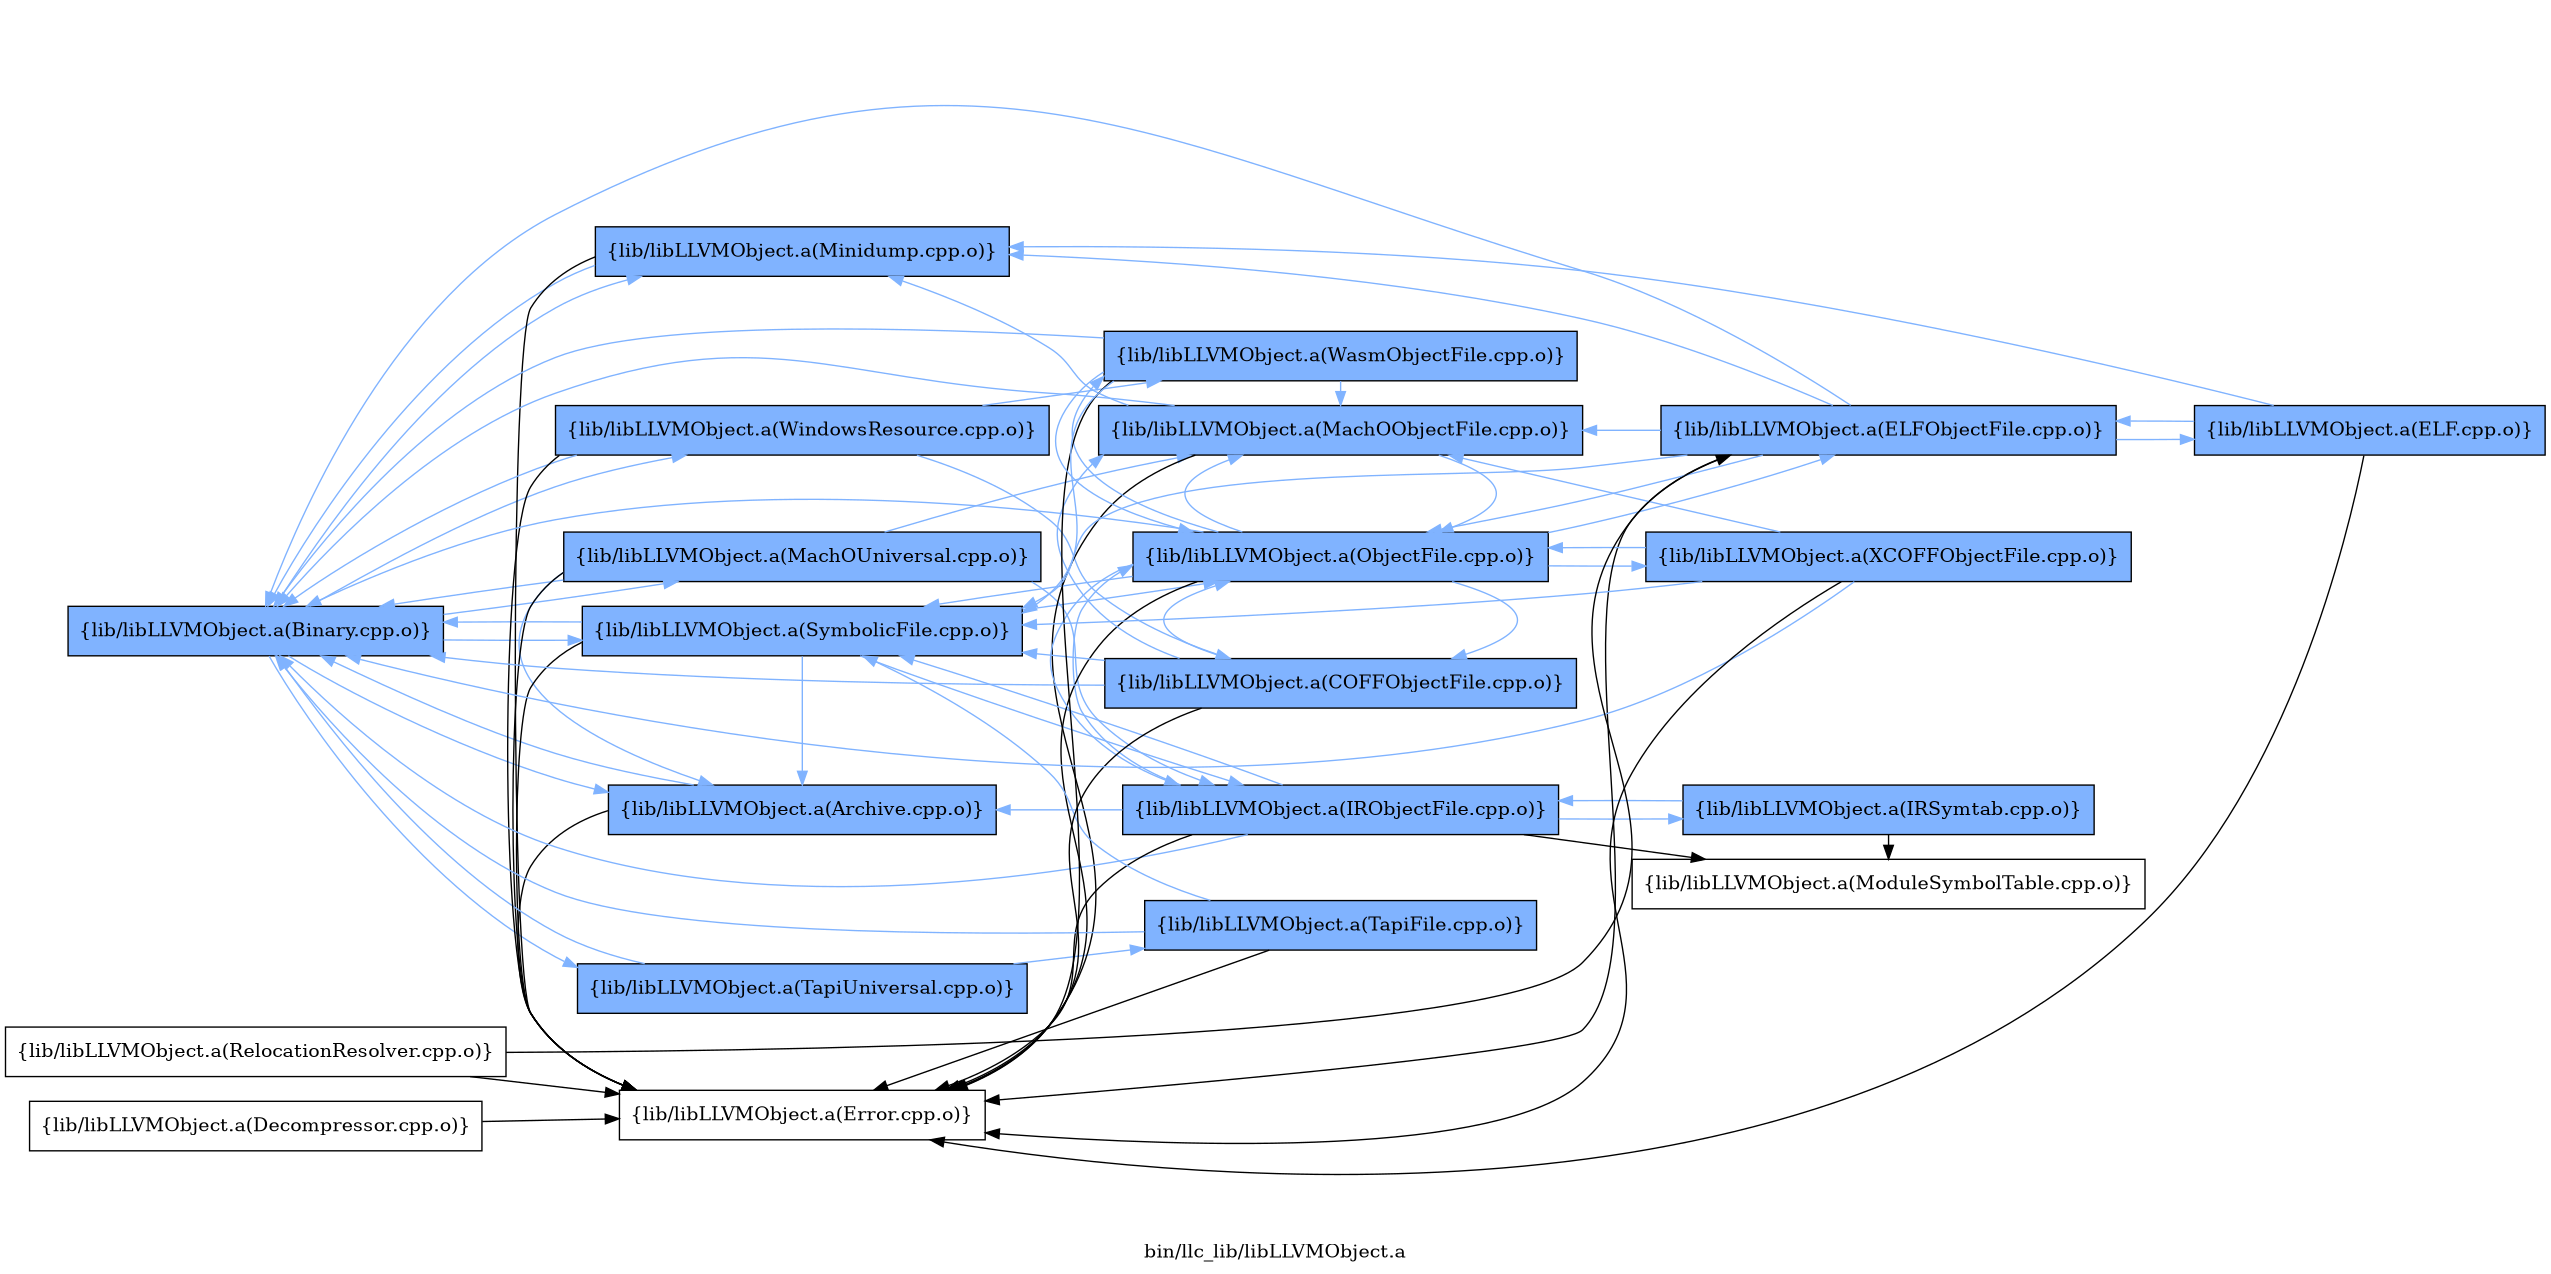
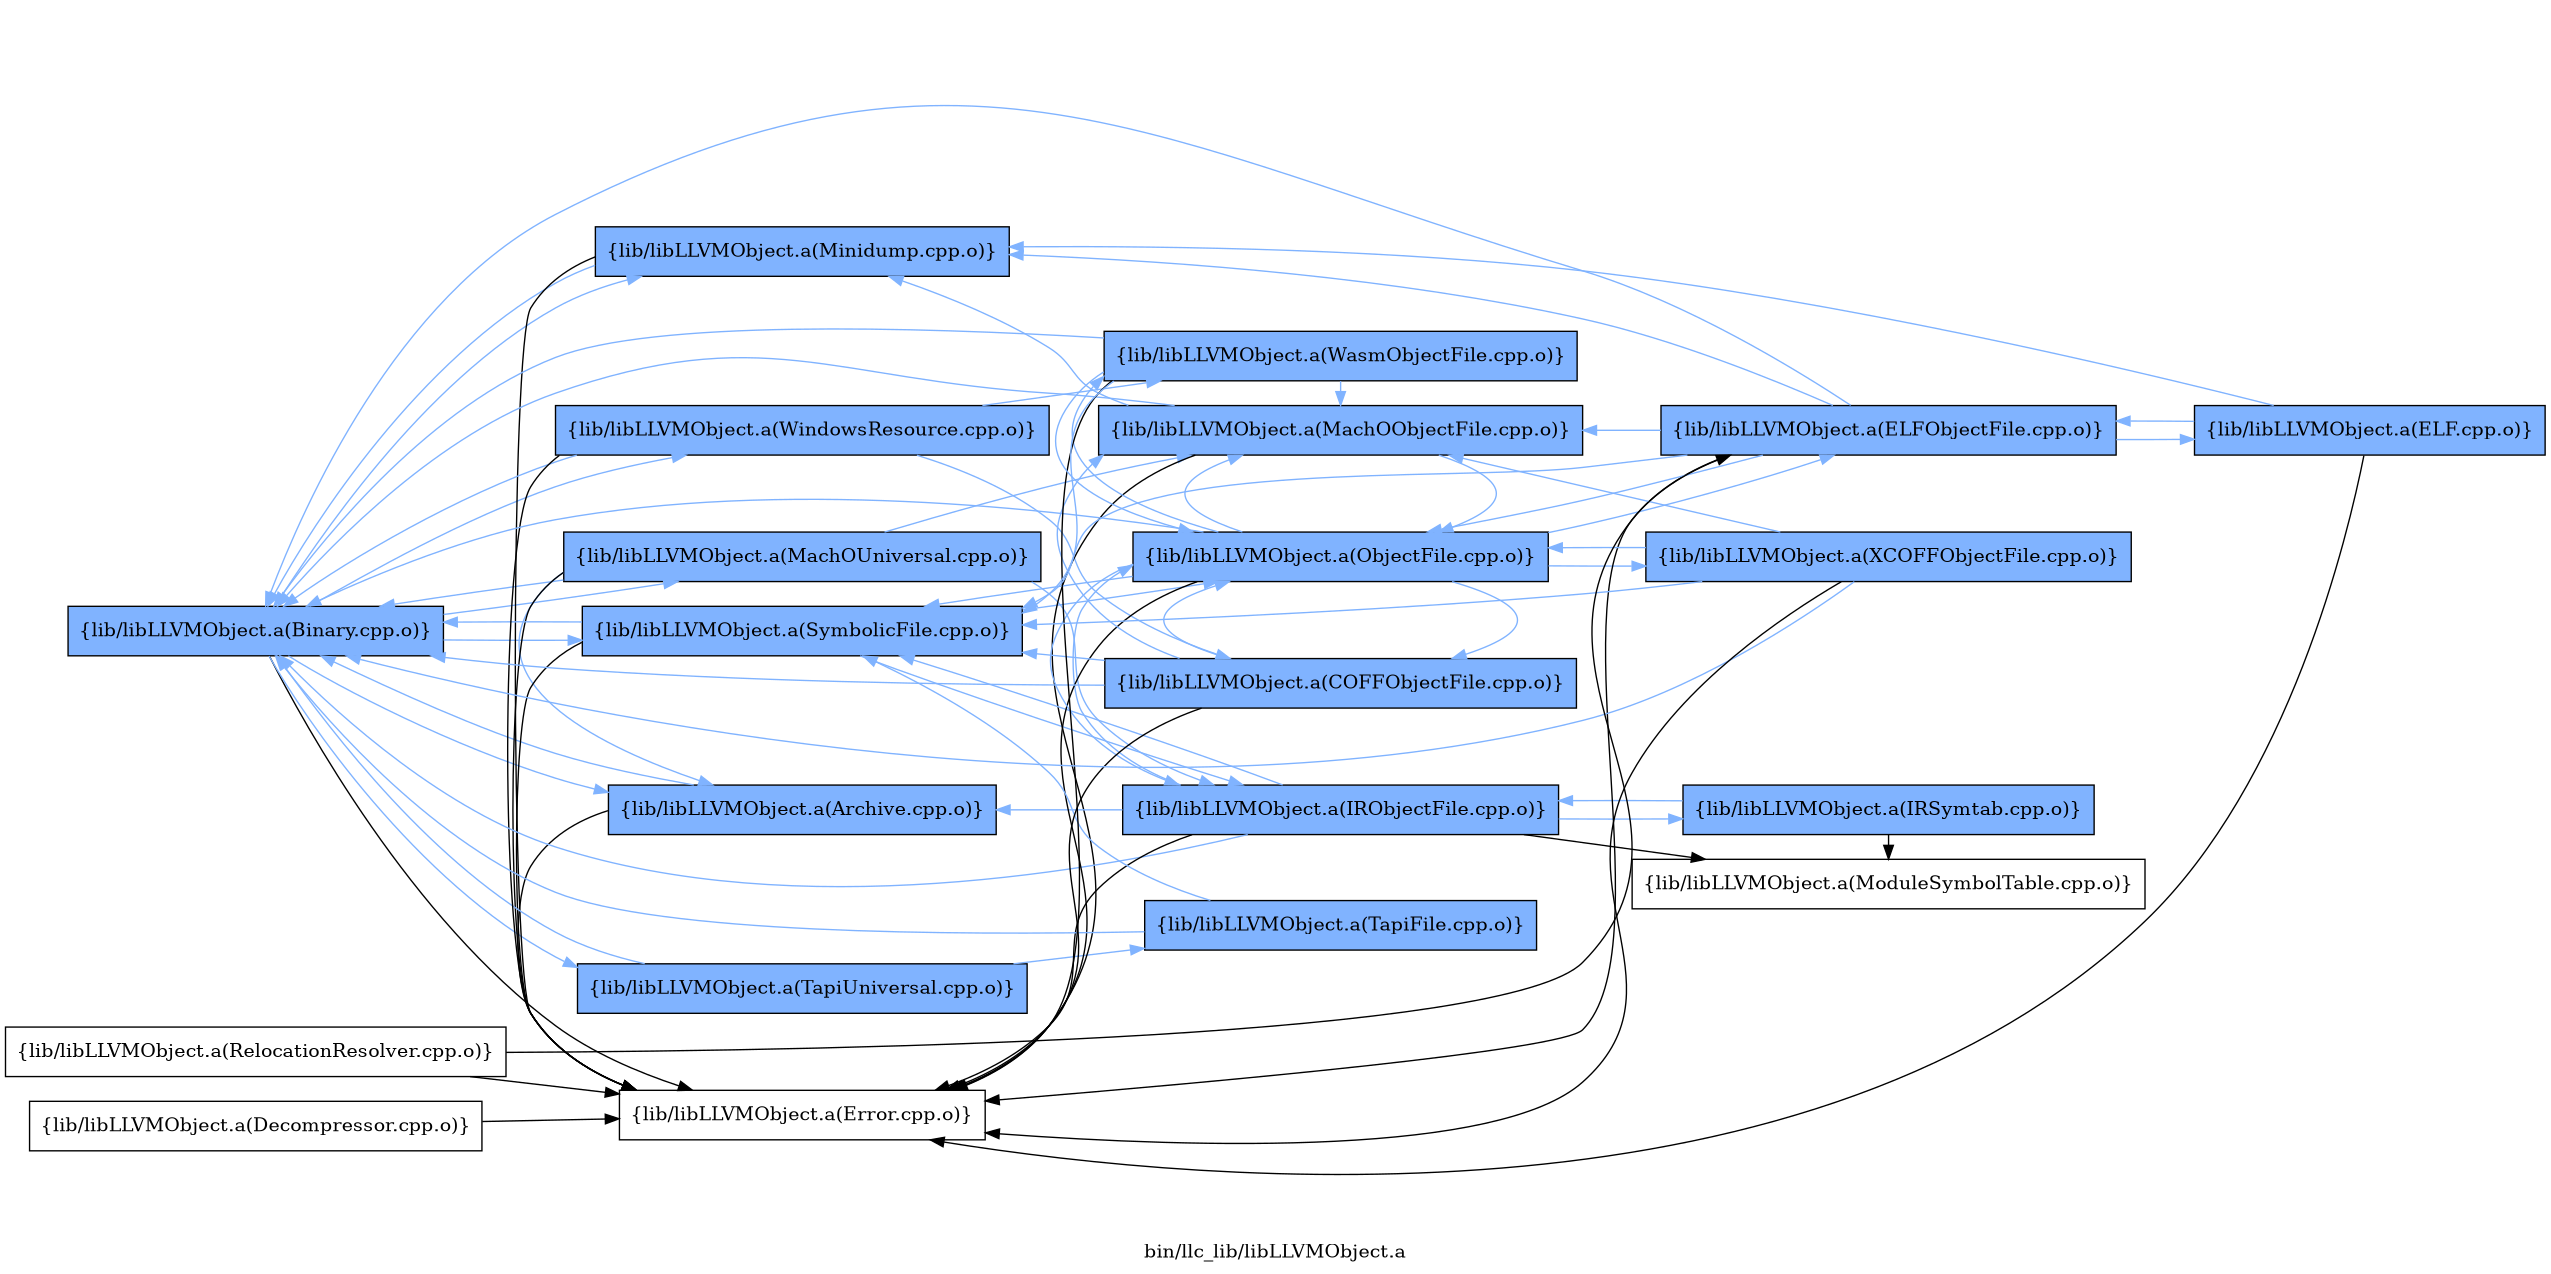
(802, 714) -> none
(1078, 1018) -> (436, 910)
